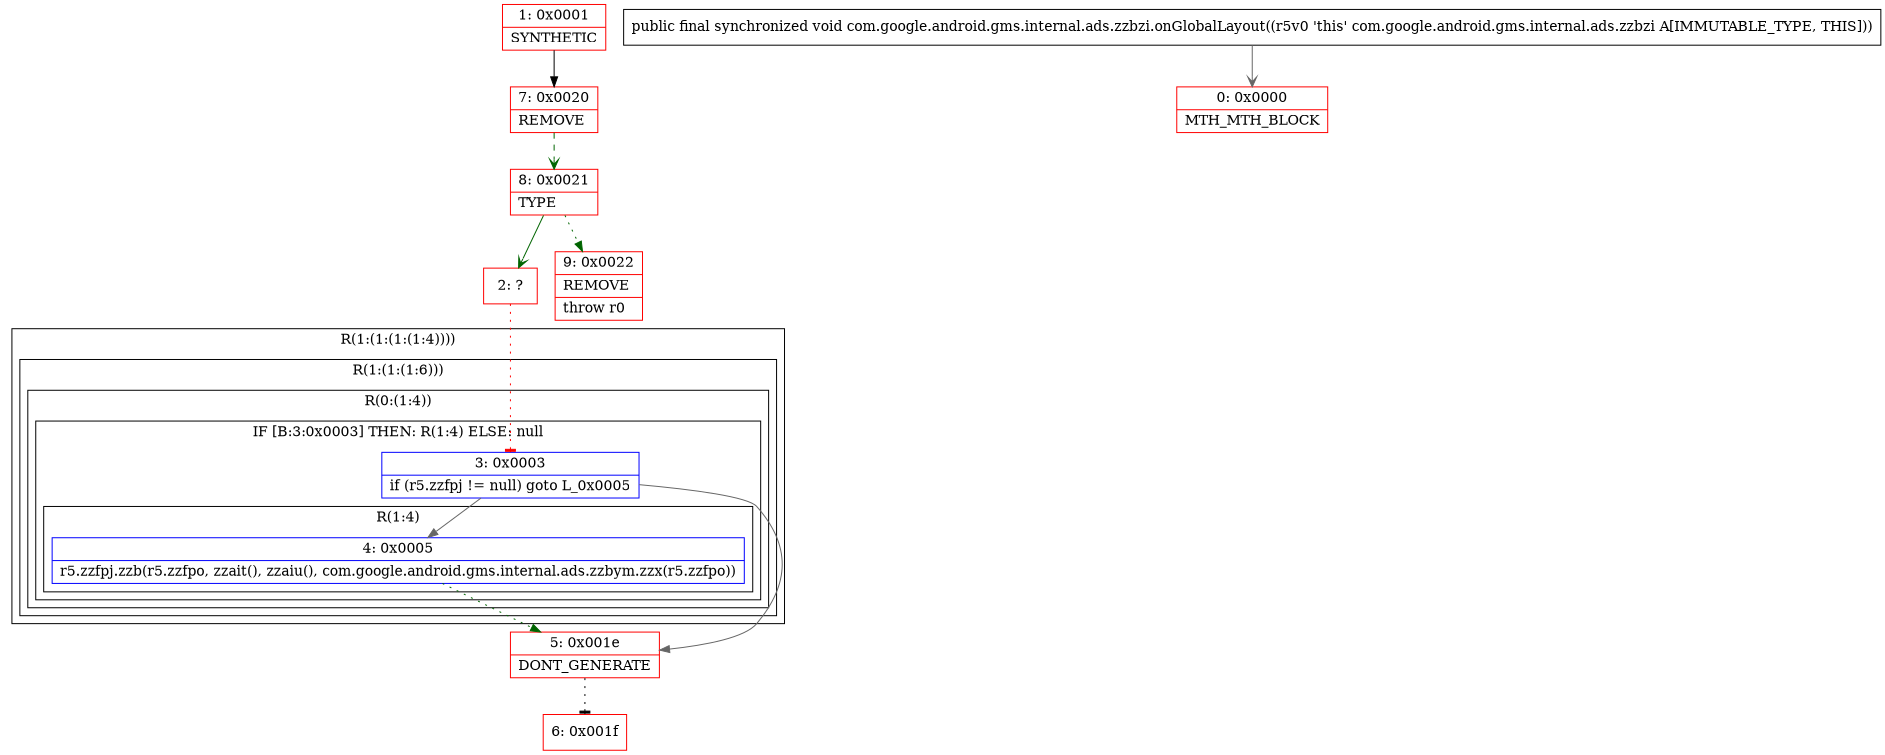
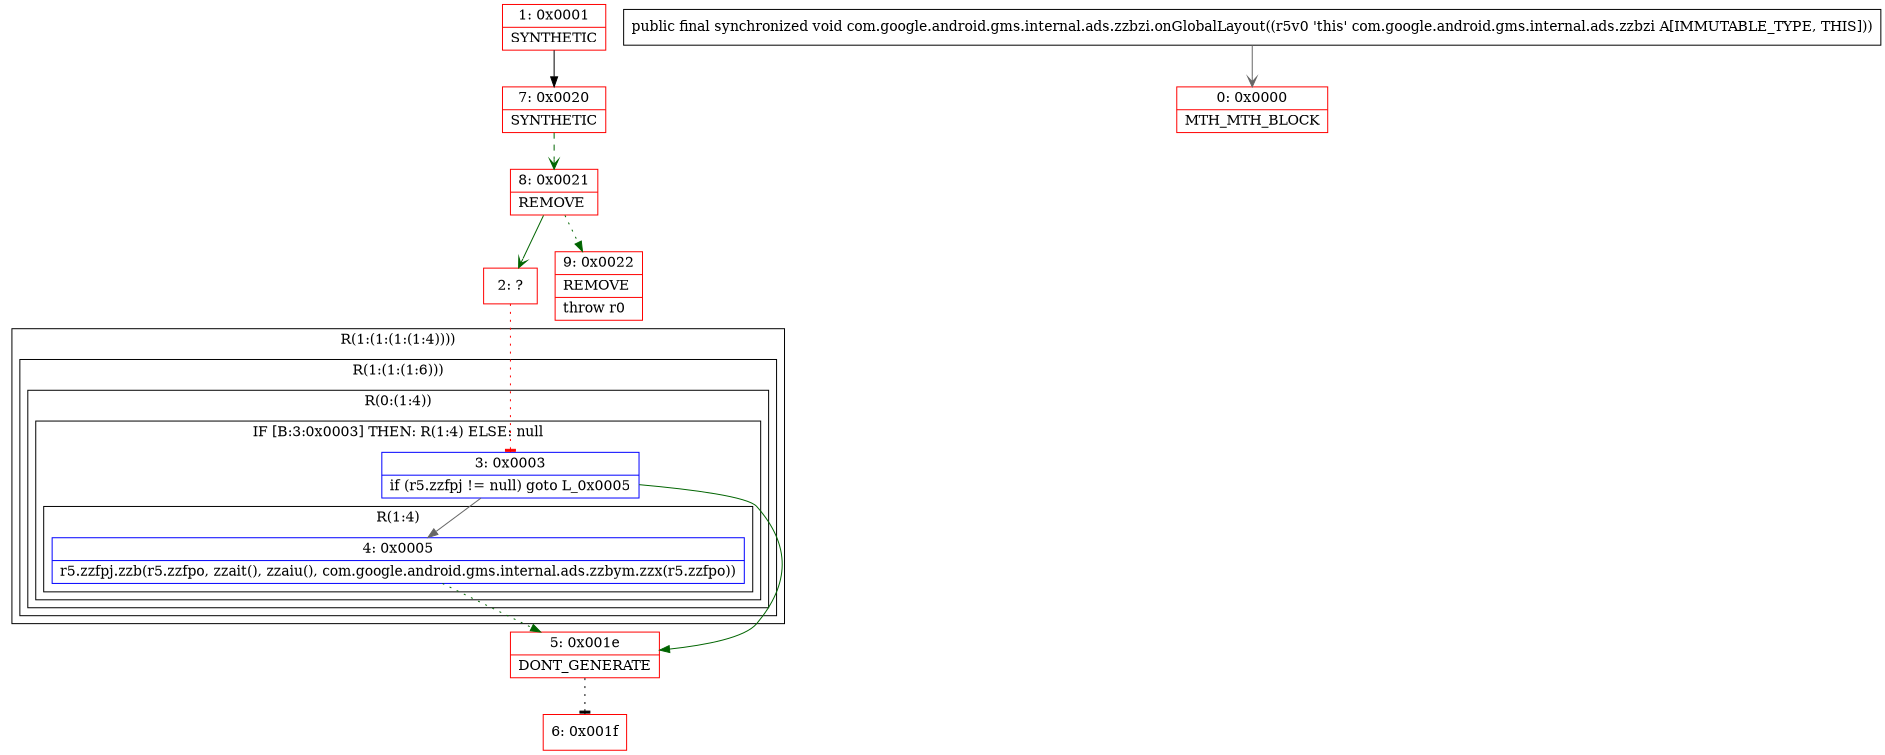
(552, 121) -> (554, 121)
(538, 203) -> (552, 203)
(741, 499) -> (741, 499)
